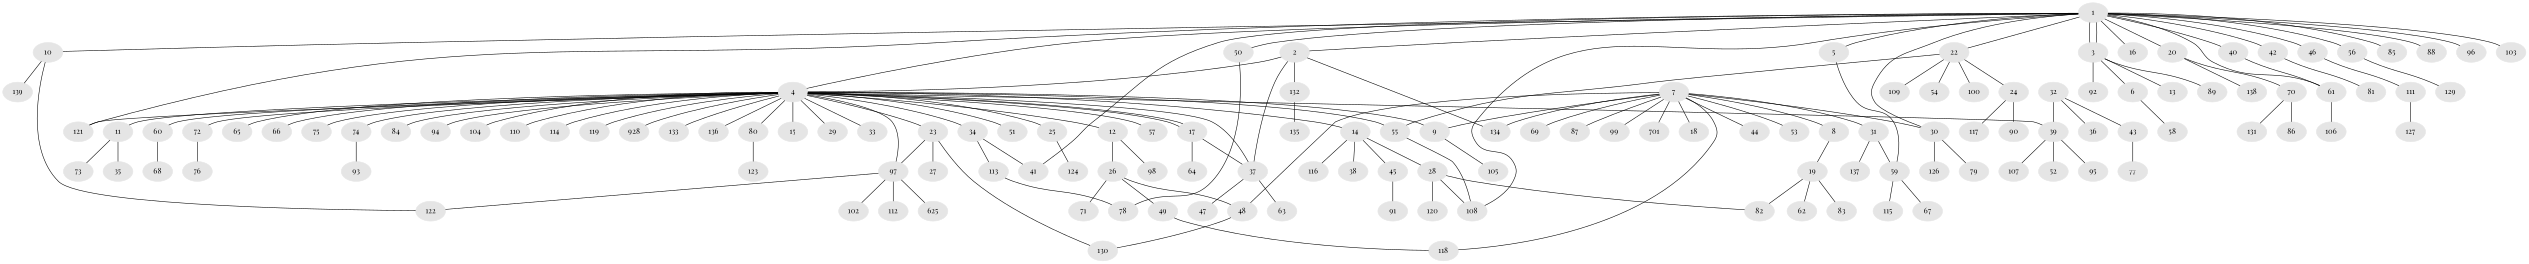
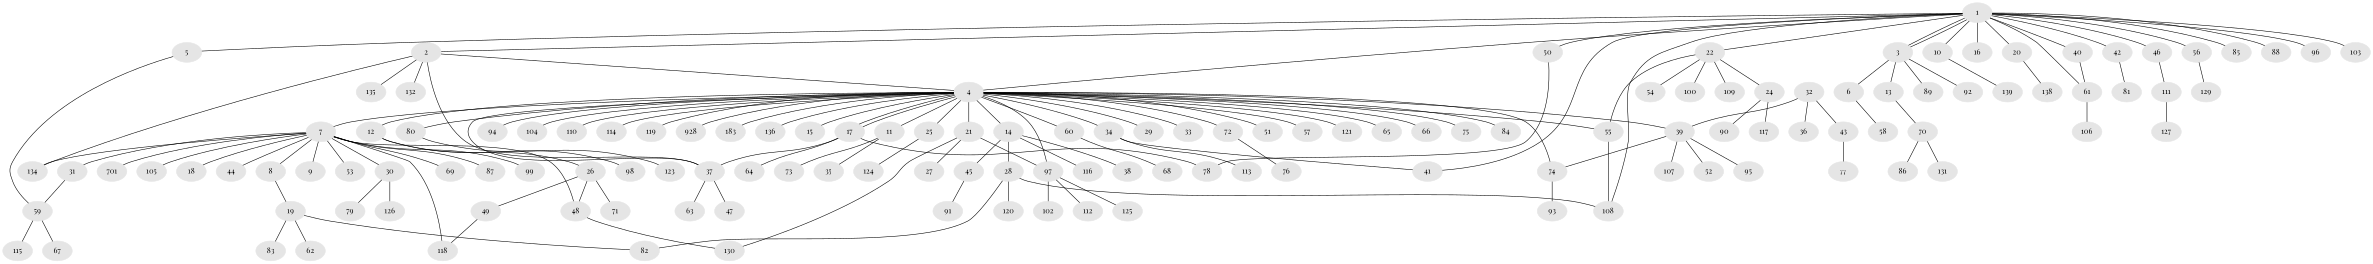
(1080, 35) -> none
(1934, 43) -> none
(2220, 69) -> (1906, 112)
(1117, 97) -> (643, 101)
(1295, 113) -> (399, 72)
(674, 132) -> (731, 132)
(933, 132) -> (969, 132)
(1464, 152) -> (234, 146)
none -> (1616, 152)
(1855, 171) -> none
(1058, 191) -> (1028, 152)
(431, 211) -> none
(933, 211) -> (1128, 211)
